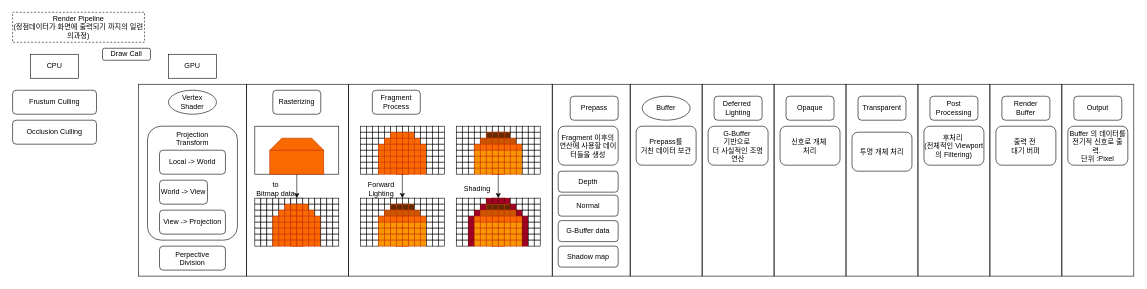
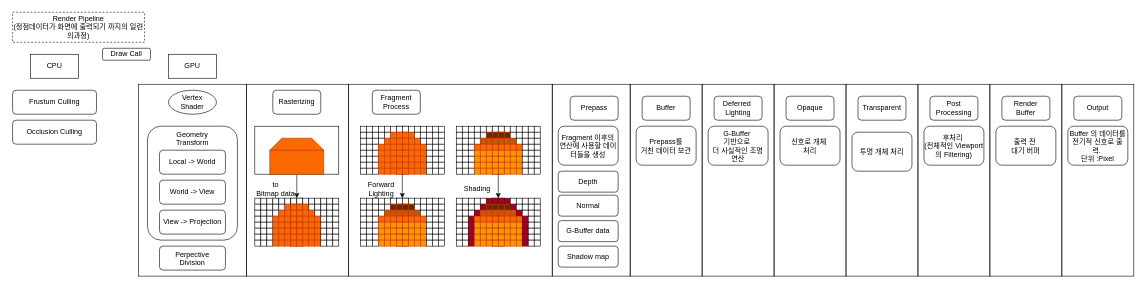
(666, 108) -> (666, 108)
(192, 139) -> (192, 139)
(183, 192) -> (192, 192)
